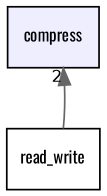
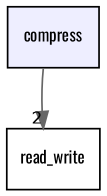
(65, 107) -> (42, 90)
